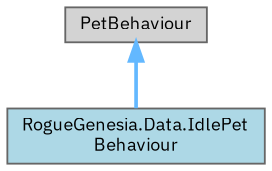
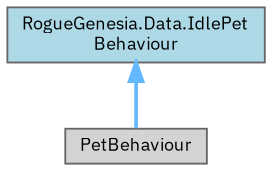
(136, 85) -> (136, 105)
